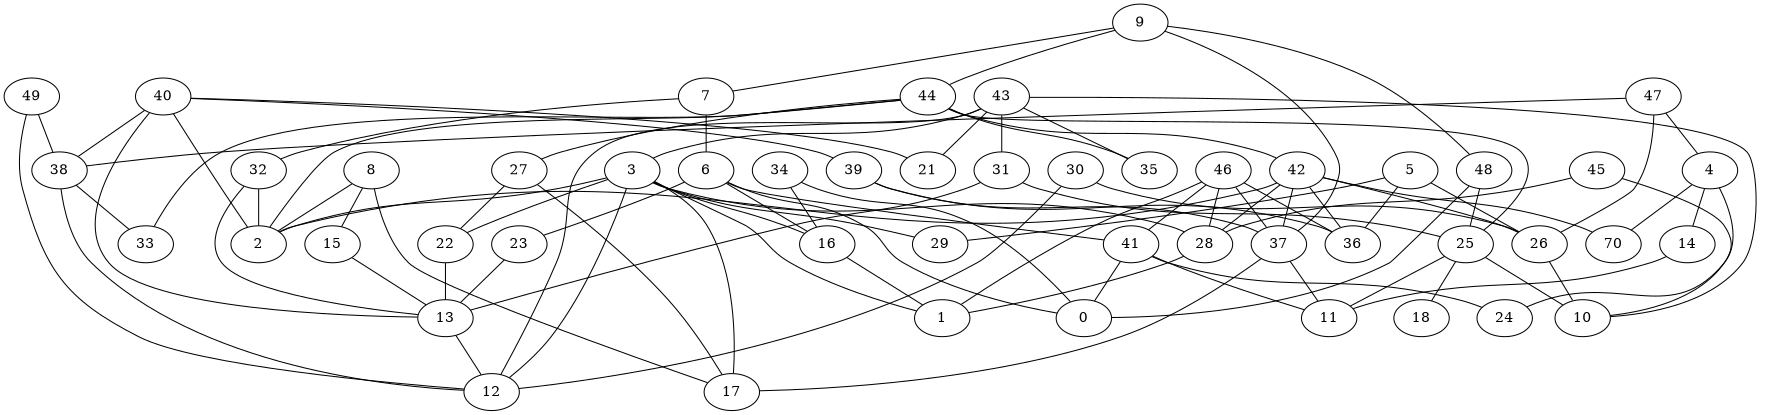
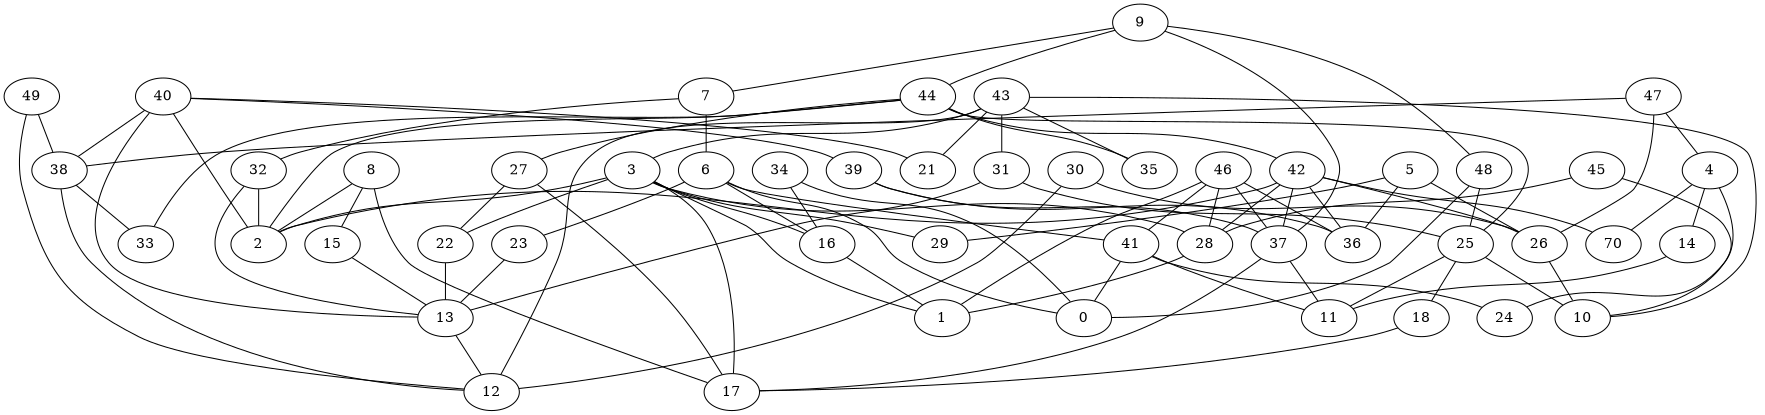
(581, 291) -> none
none -> (1080, 375)
